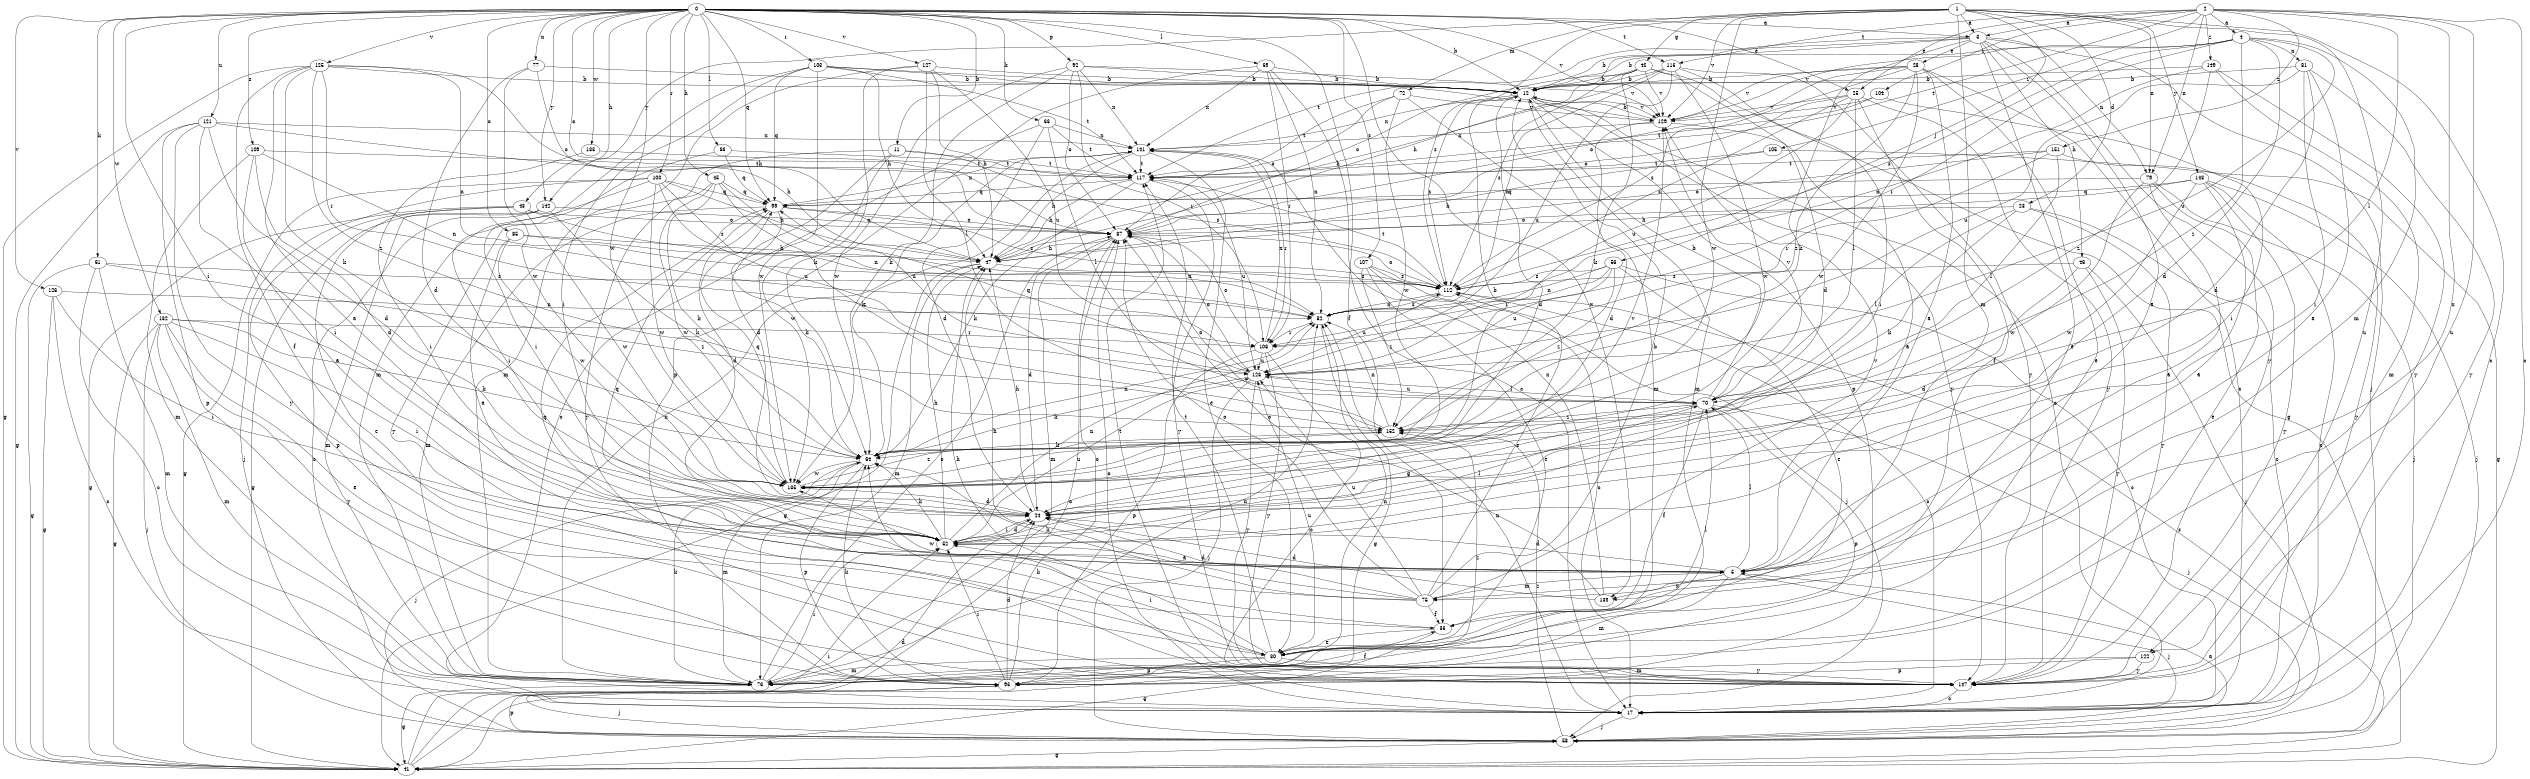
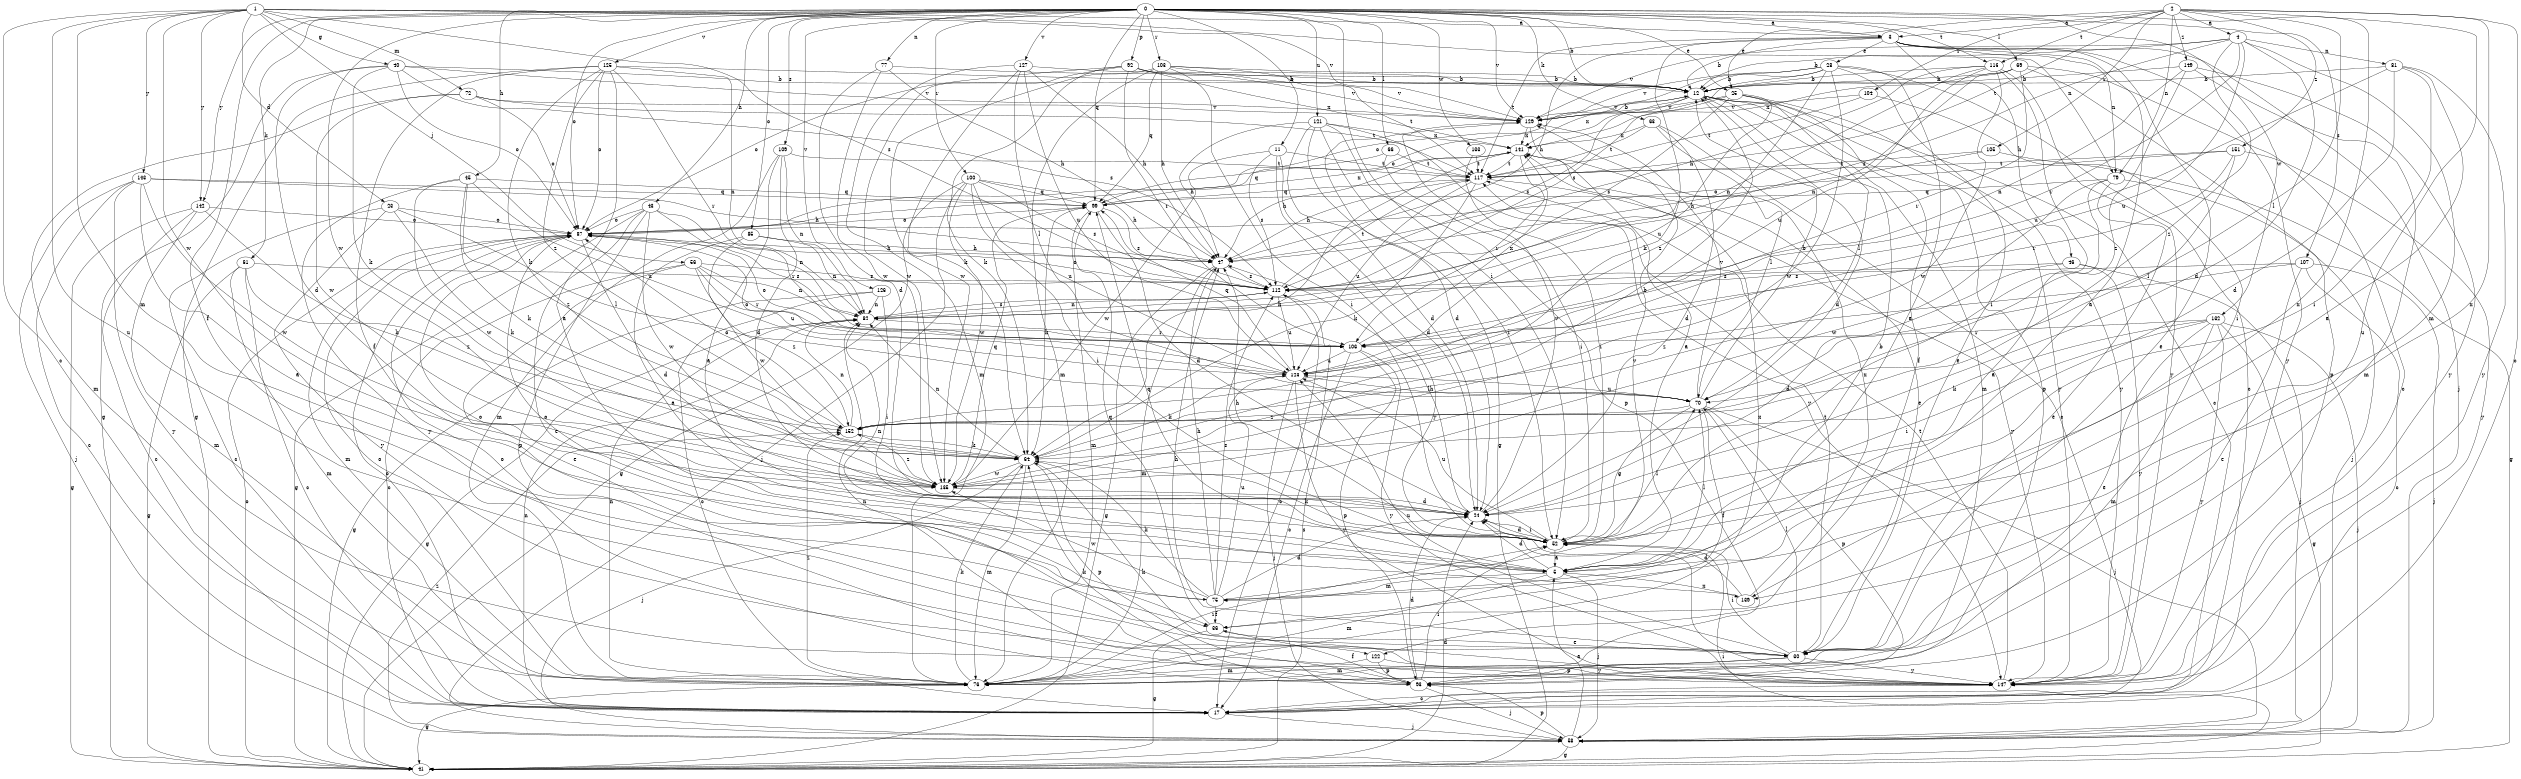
none -> (1036, 331)
